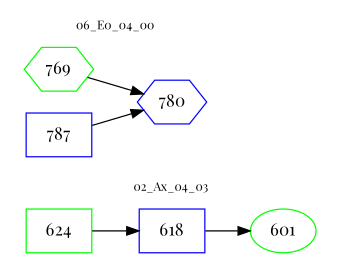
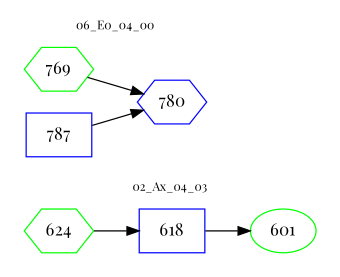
(59, 231) -> (59, 231)
